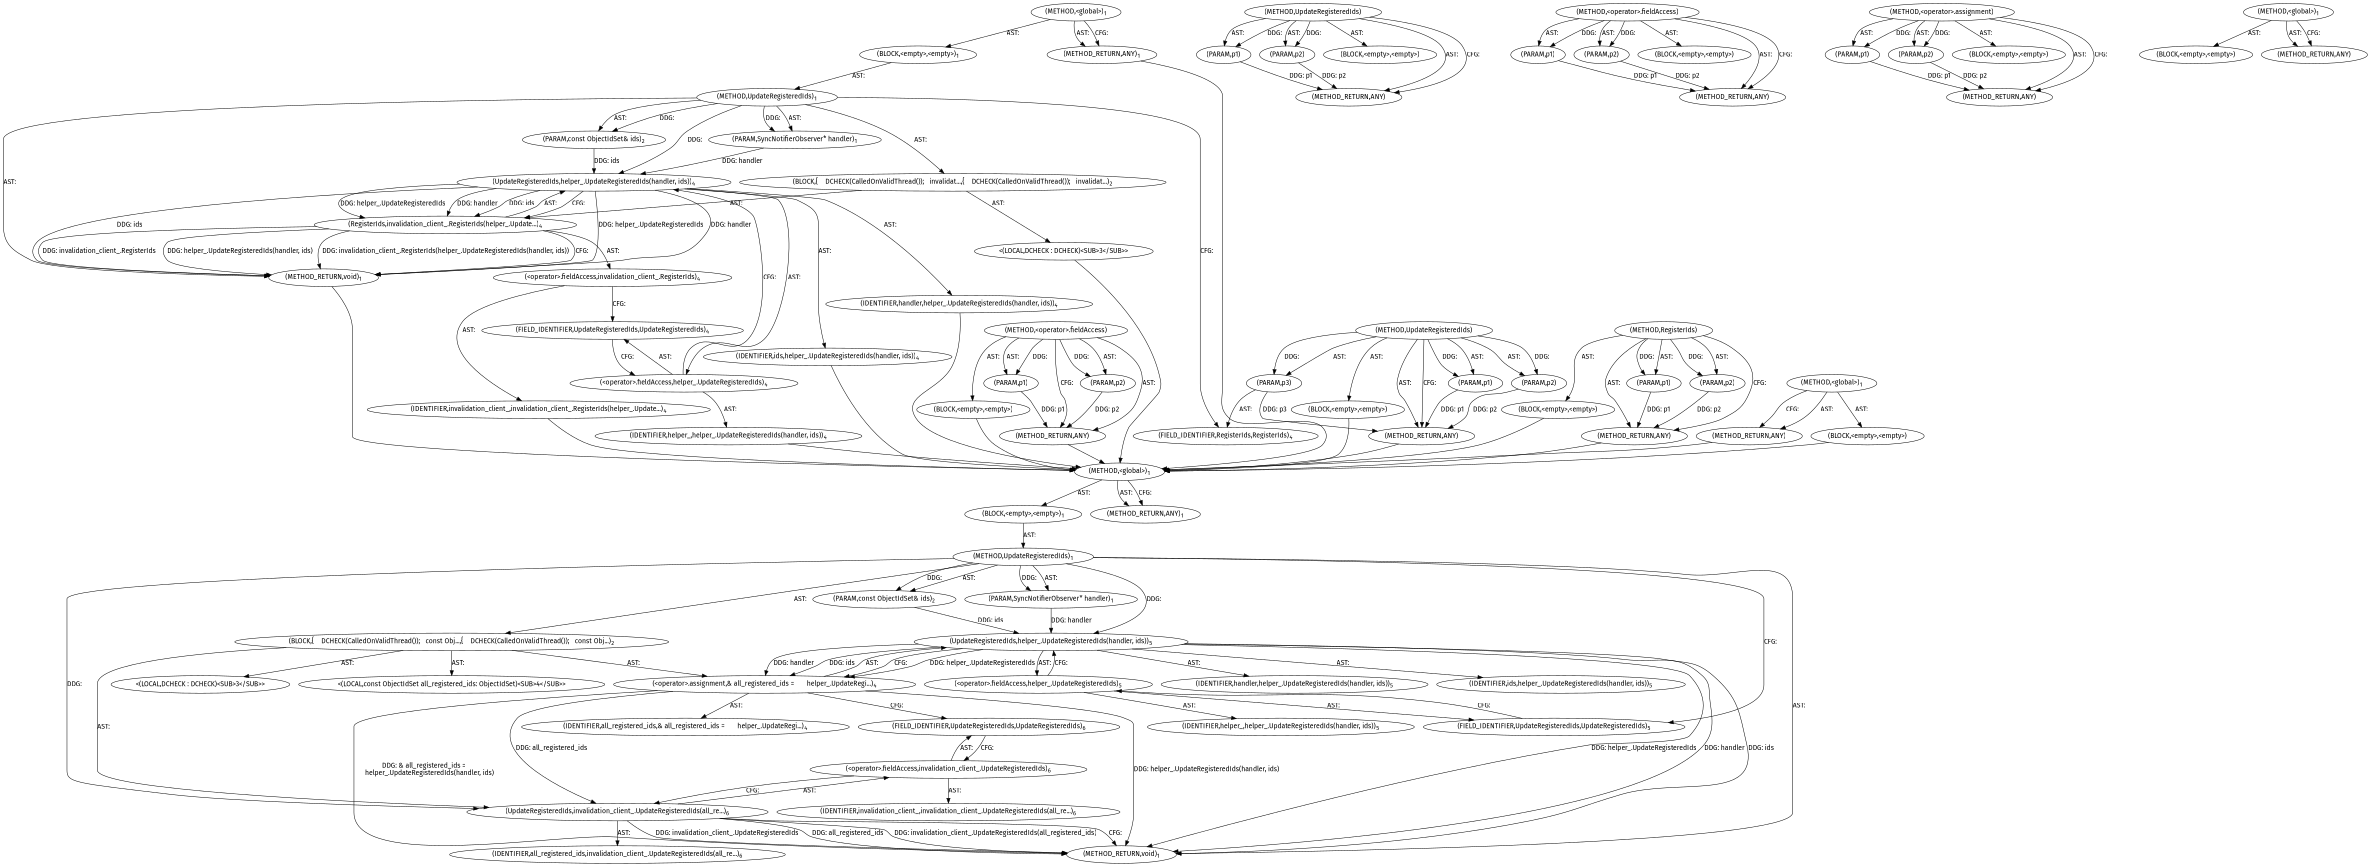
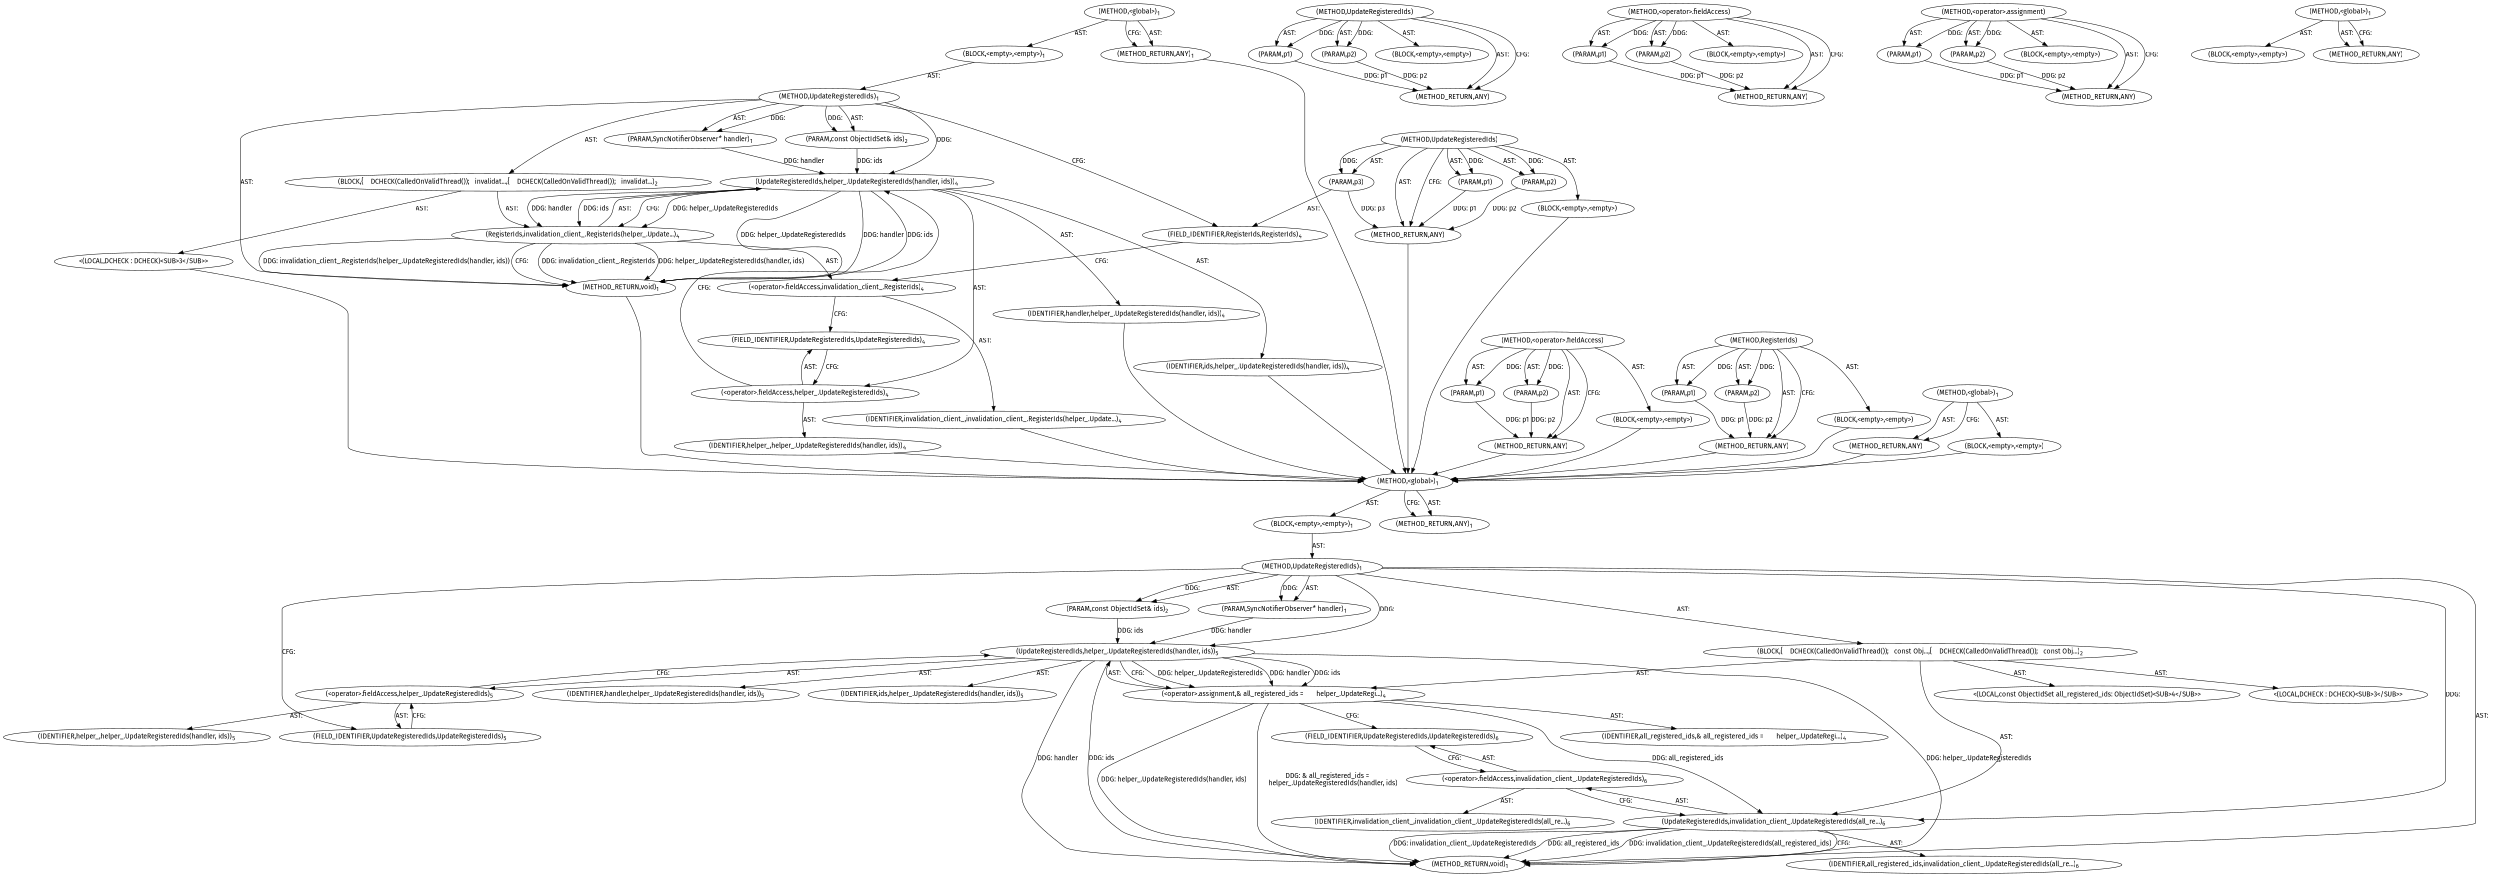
none -> (1040, 261)
